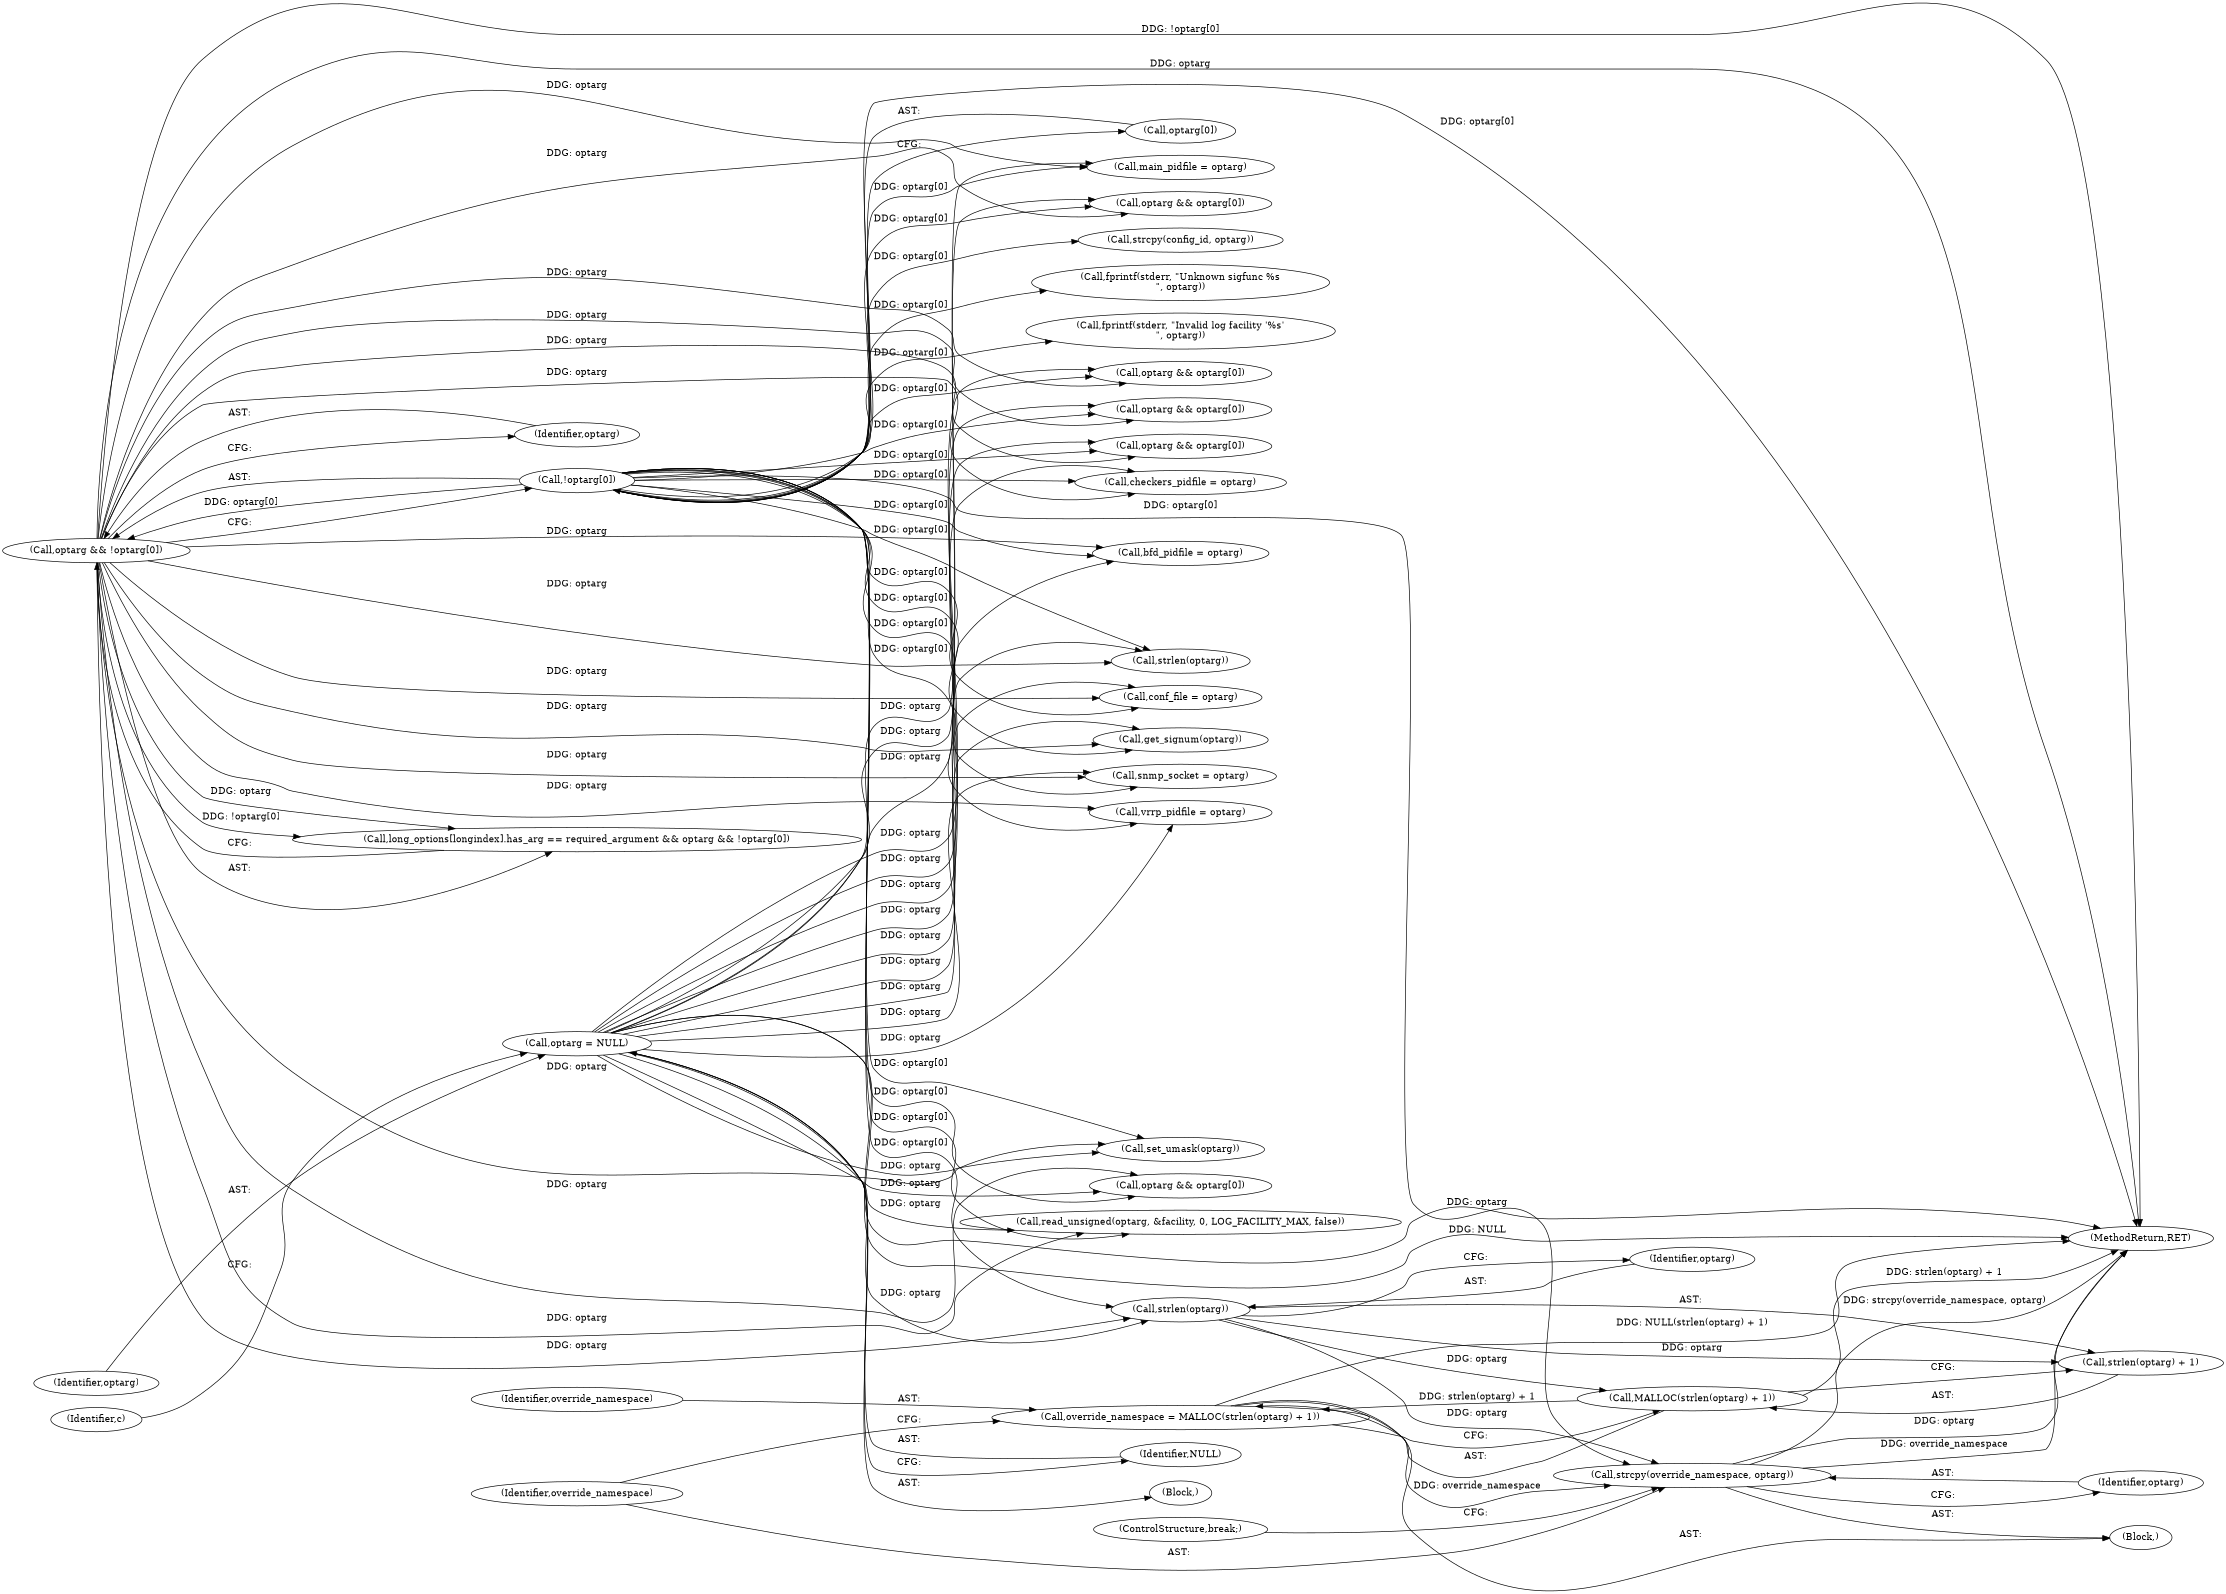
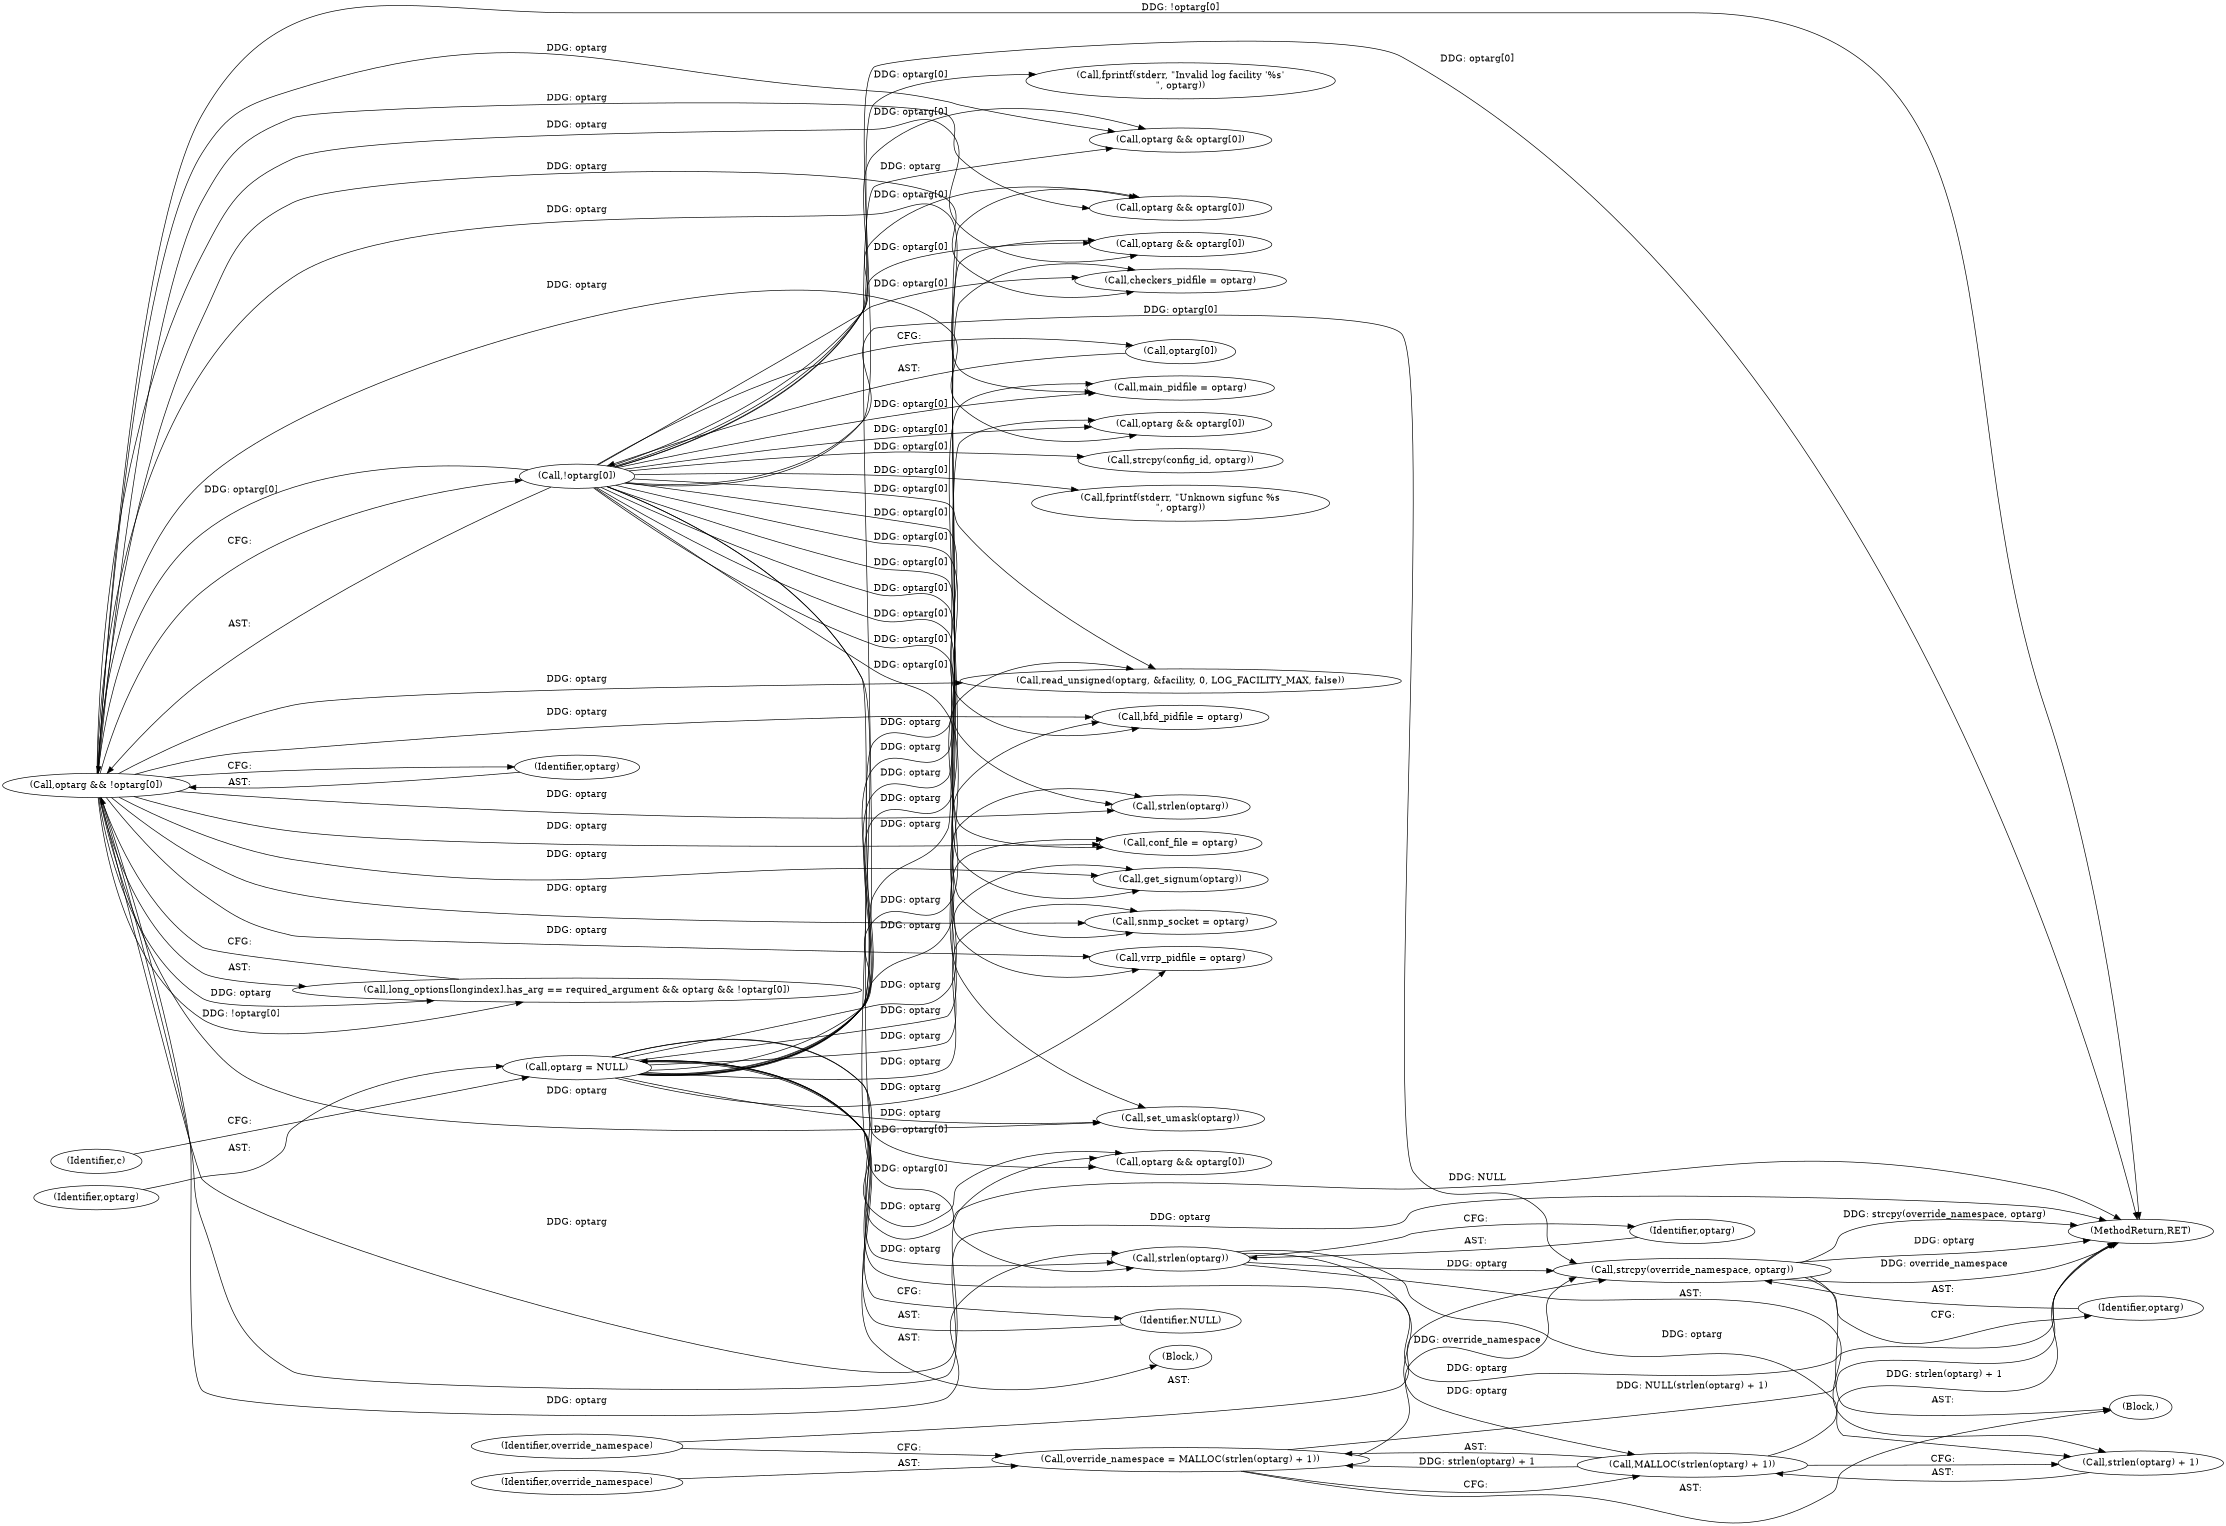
(1181, 1529) -> none
